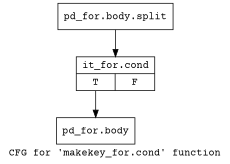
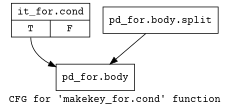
(115, 40) -> (131, 46)
